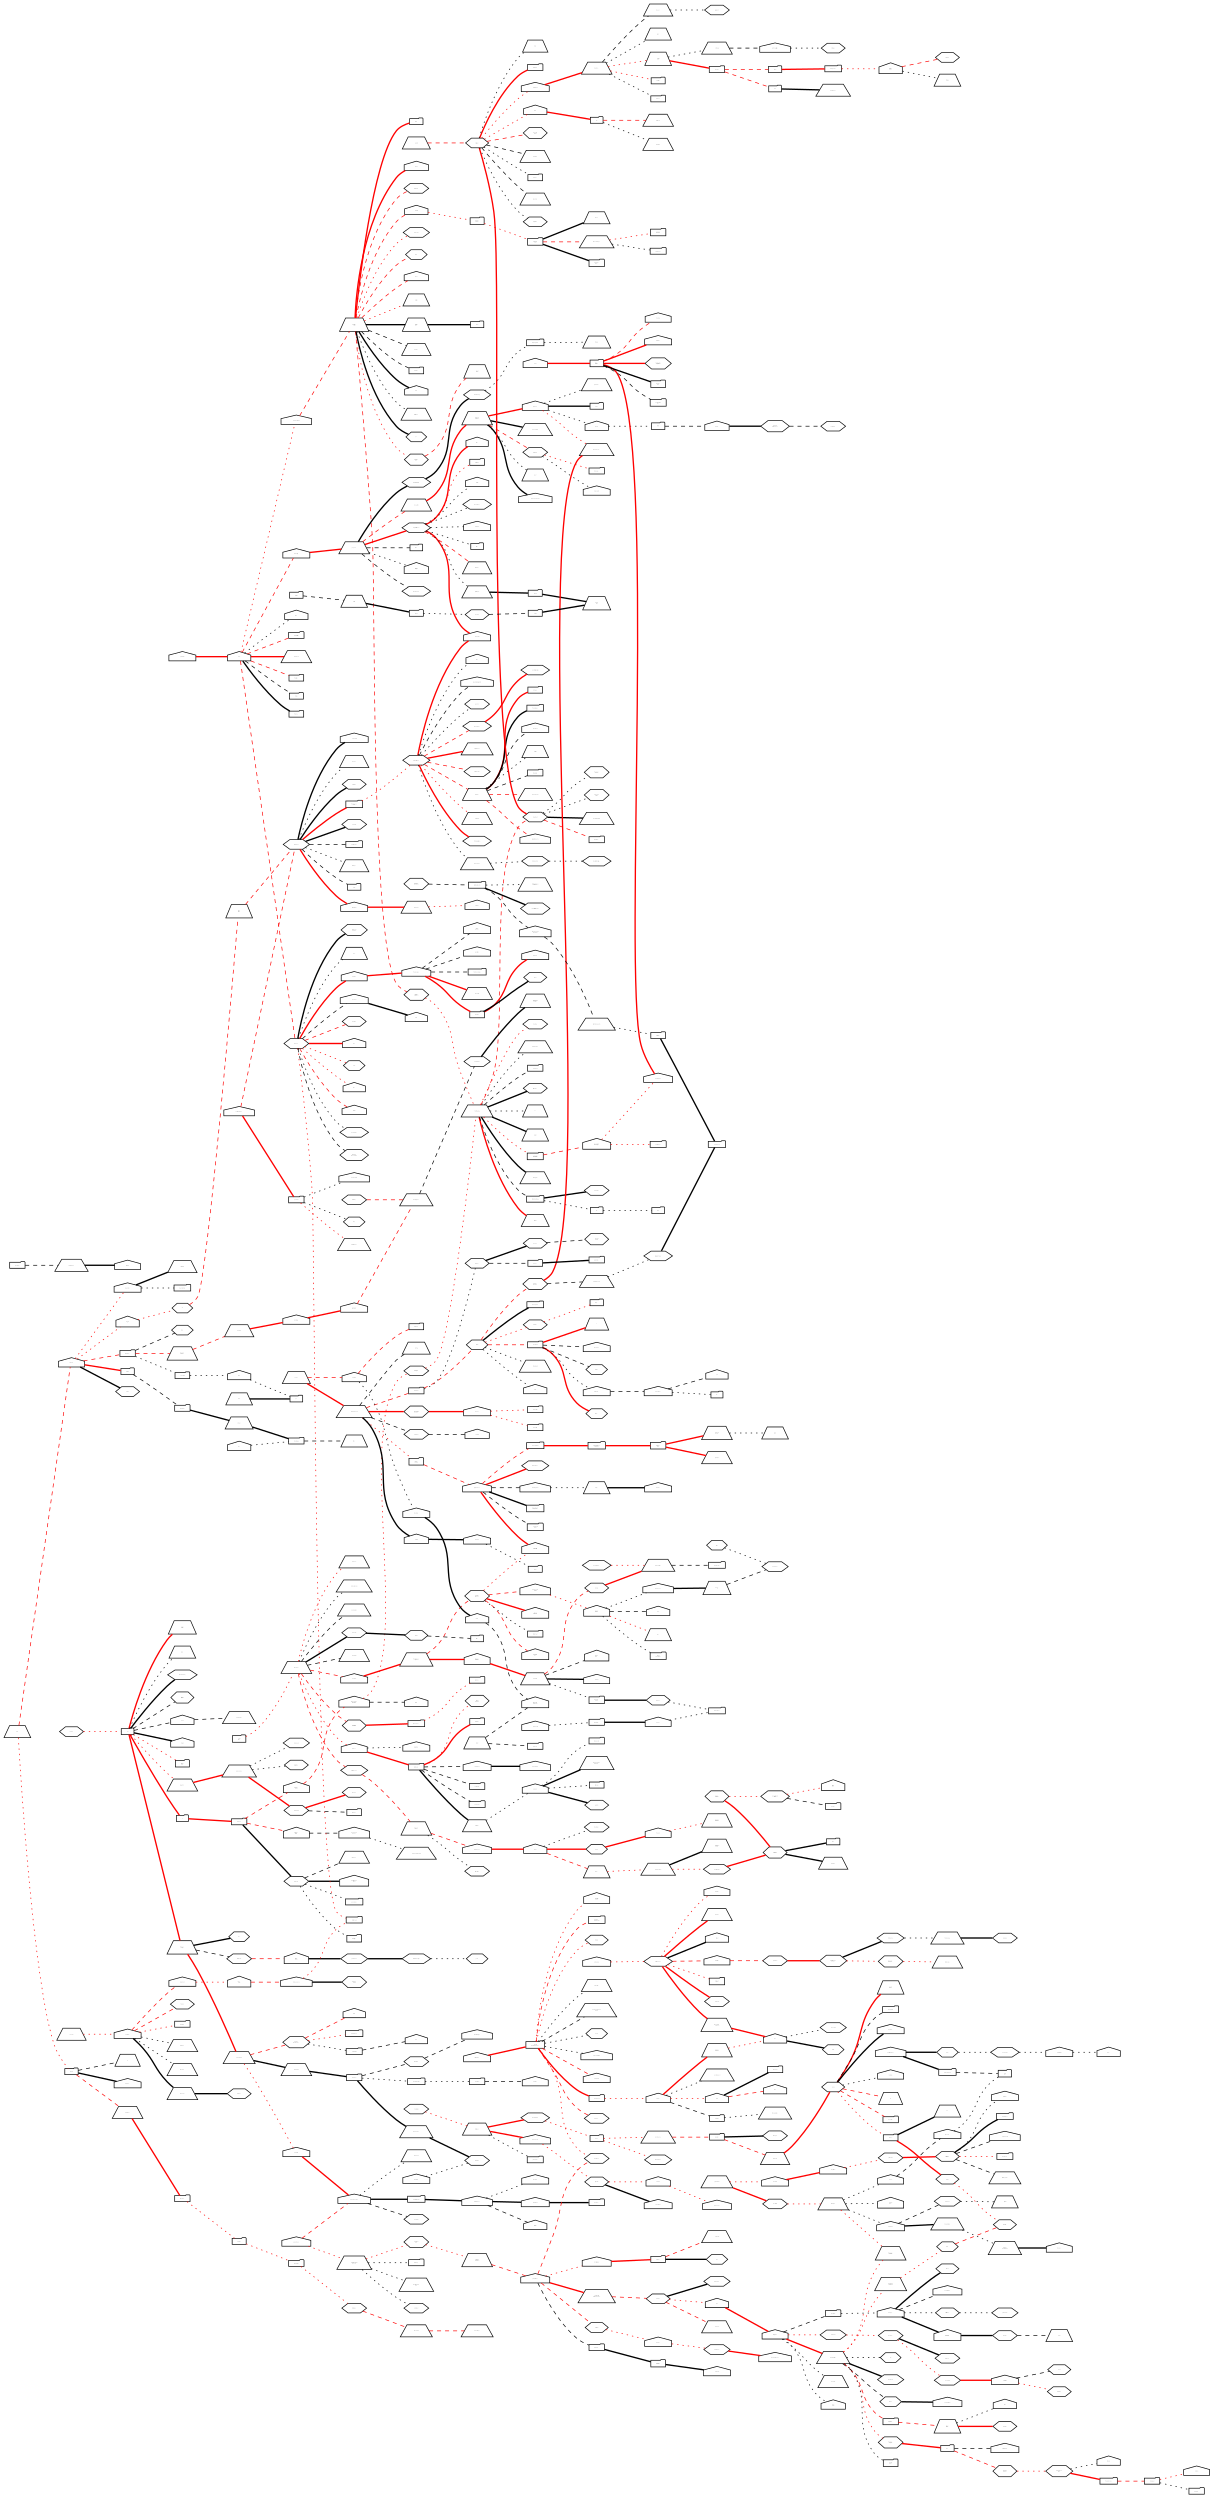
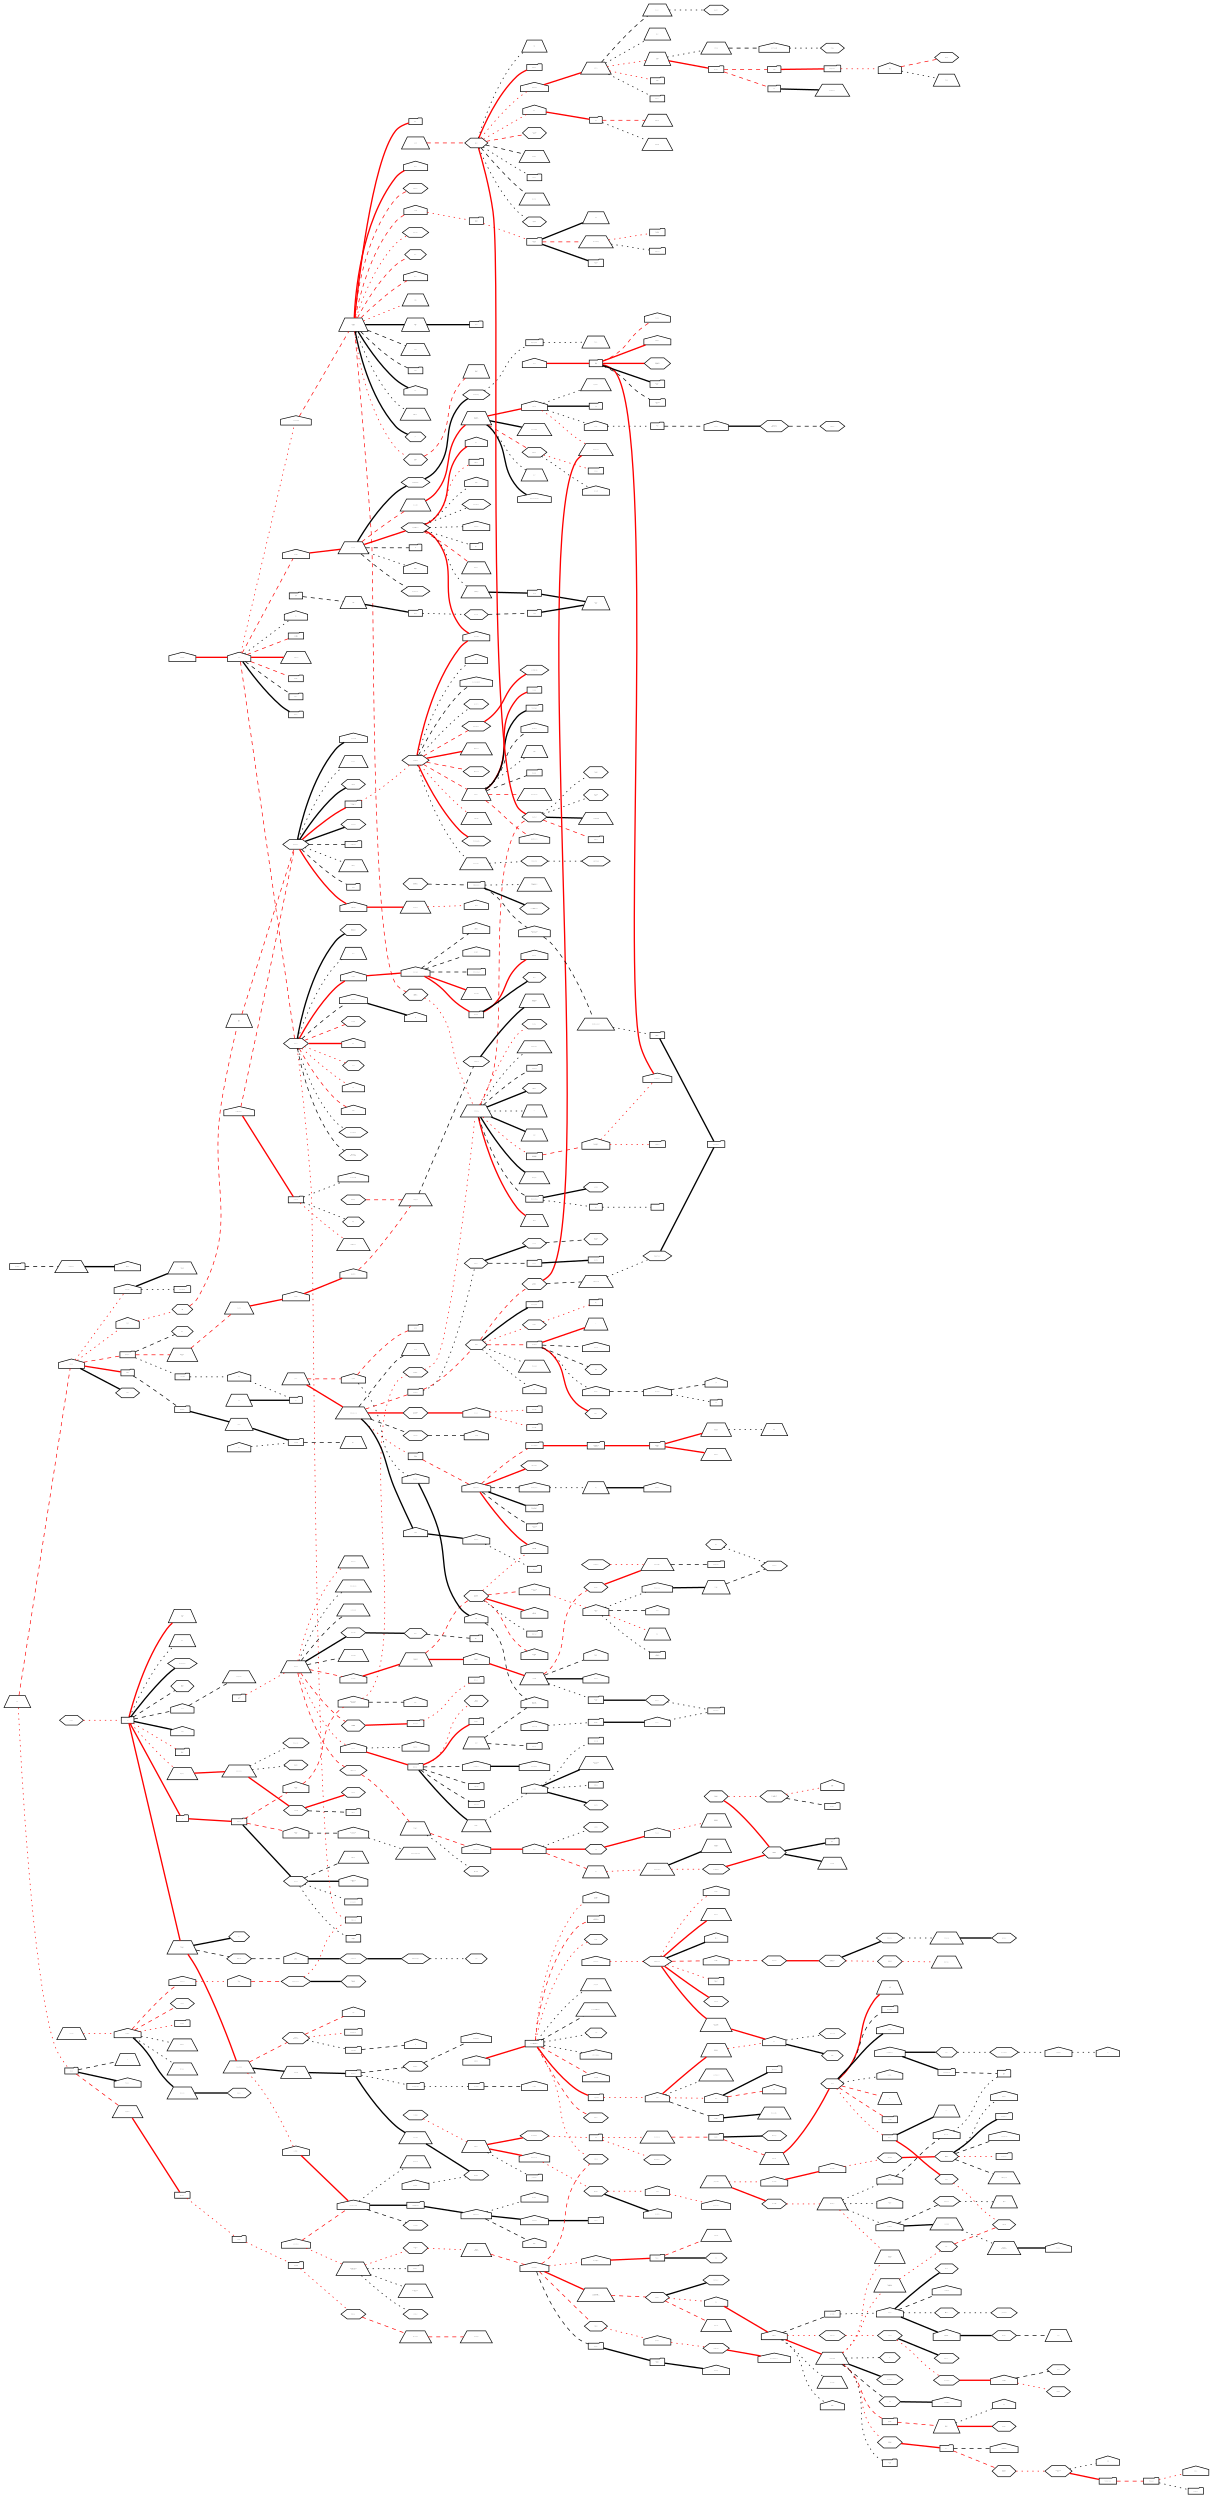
(268, 1959) -> (268, 1959)
(296, 1982) -> (296, 1981)
(743, 2116) -> (742, 2116)
